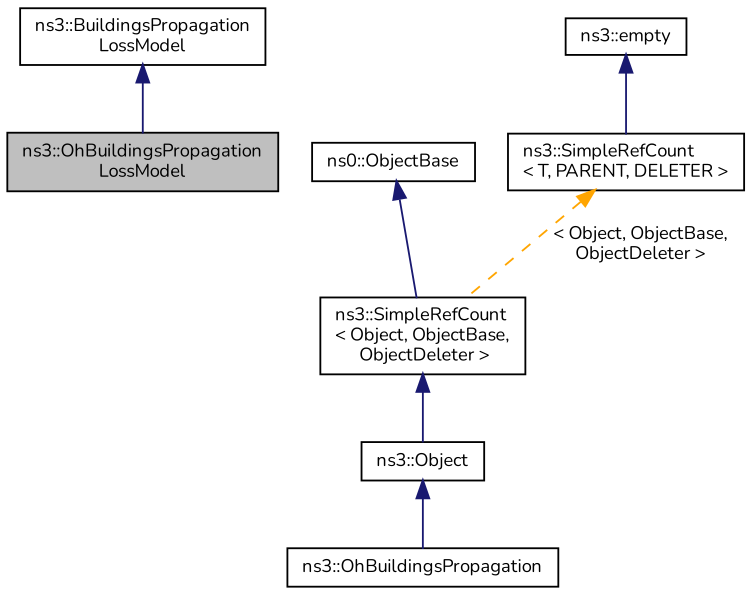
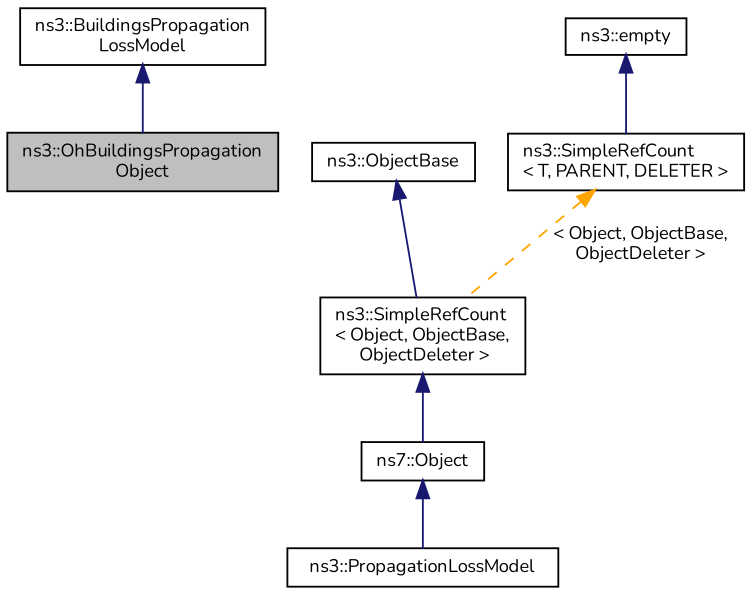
(143, 162) -> (143, 162)
(394, 162) -> (394, 162)
(423, 461) -> (423, 461)
(423, 567) -> (423, 567)
